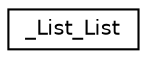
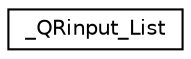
(73, 29) -> (95, 29)
